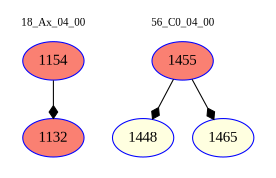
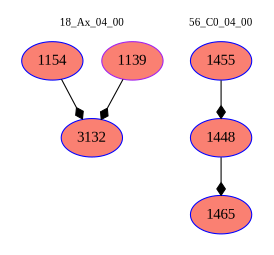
none -> (132, 61)
(200, 94) -> (221, 170)
(53, 138) -> (92, 138)
(143, 138) -> (221, 138)
(223, 138) -> (221, 215)
